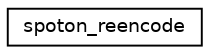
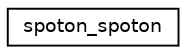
(105, 27) -> (93, 27)
